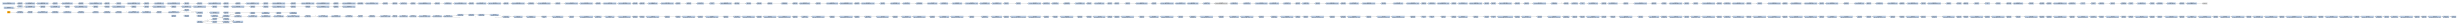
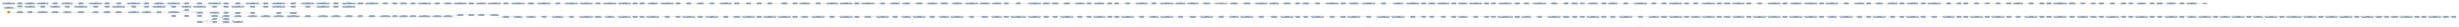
(266, 13) -> none
